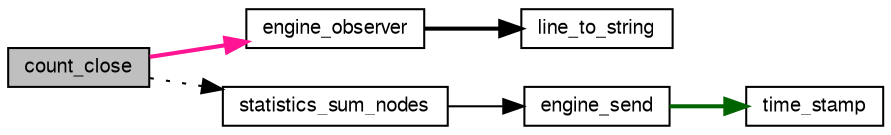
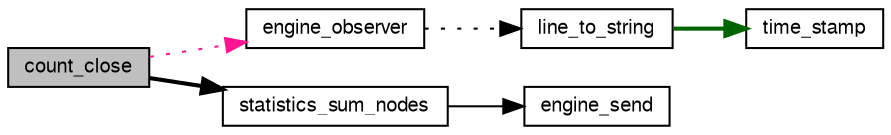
(462, 29) -> (462, 29)
(188, 51) -> (188, 51)
(176, 82) -> (176, 82)
(697, 106) -> (699, 29)
